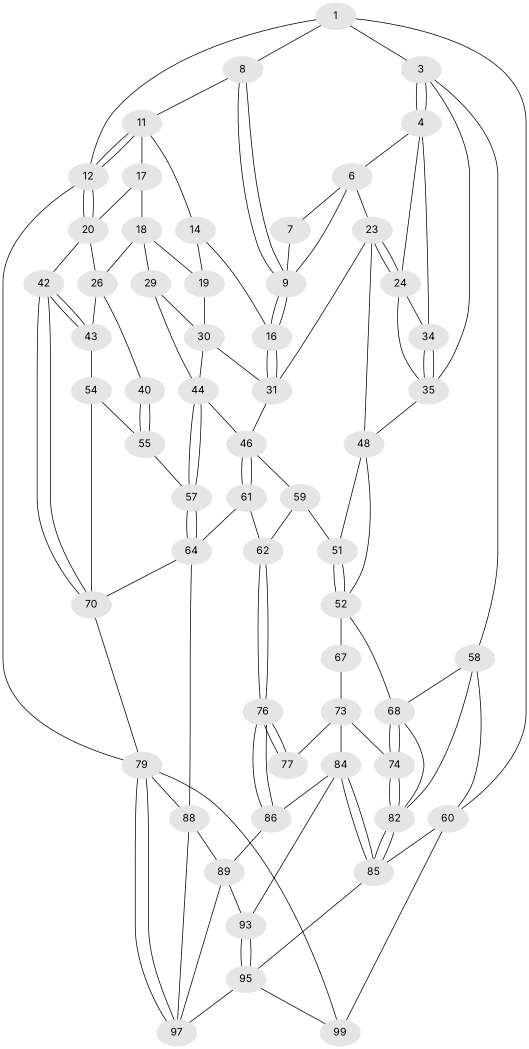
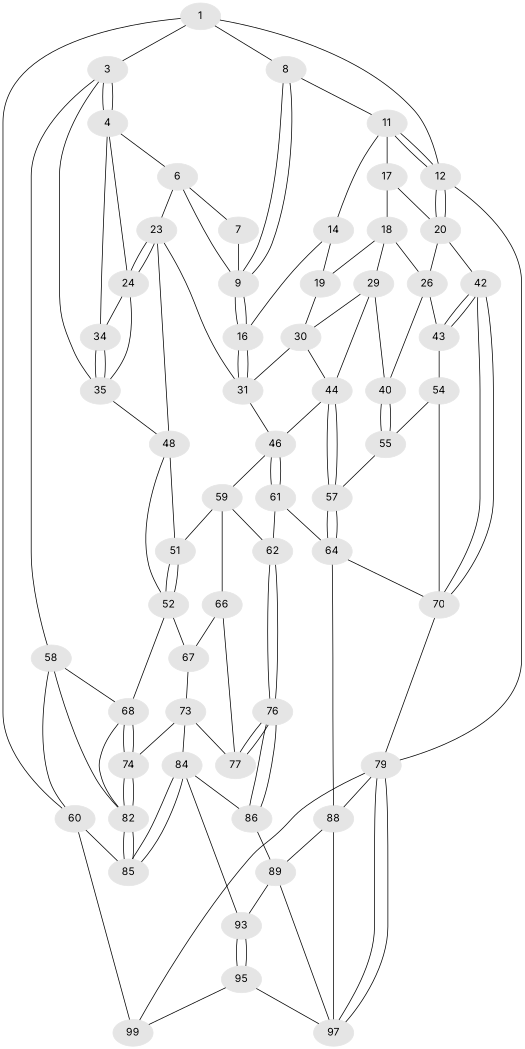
none -> (380, 337)
none -> (222, 605)
(310, 926) -> none
